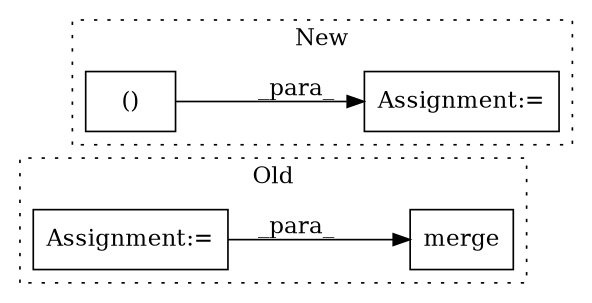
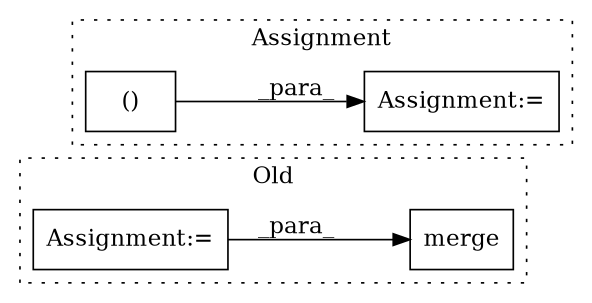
(322, 39) -> (322, 39)
